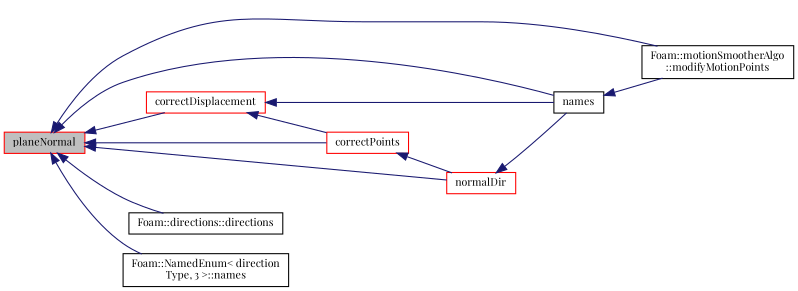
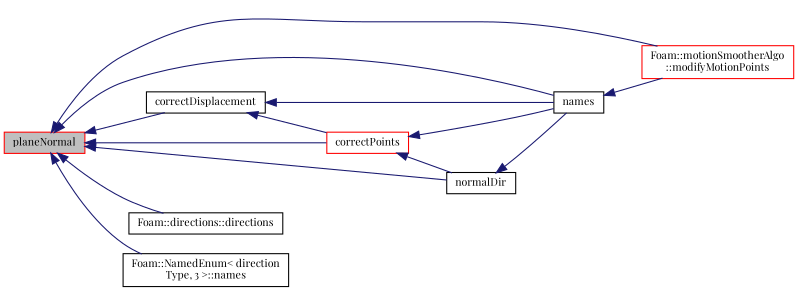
(718, 62) -> (718, 62)
(206, 102) -> (206, 102)
none -> (487, 123)
(481, 183) -> (481, 183)
